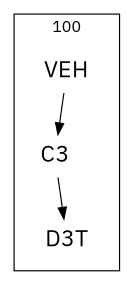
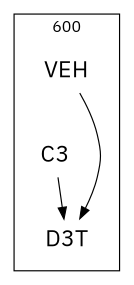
(67, 28) -> (67, 28)
(62, 108) -> (100, 150)
